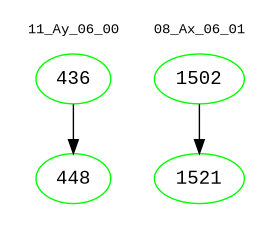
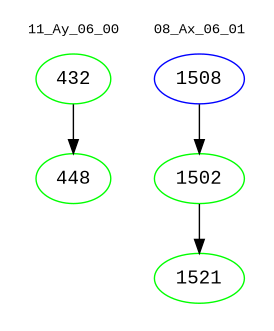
(73, 79) -> (73, 79)
none -> (199, 79)
